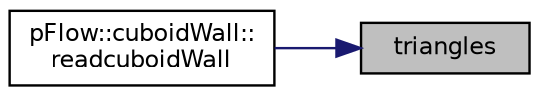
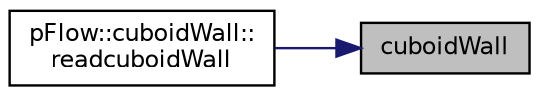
(445, 48) -> (445, 48)
